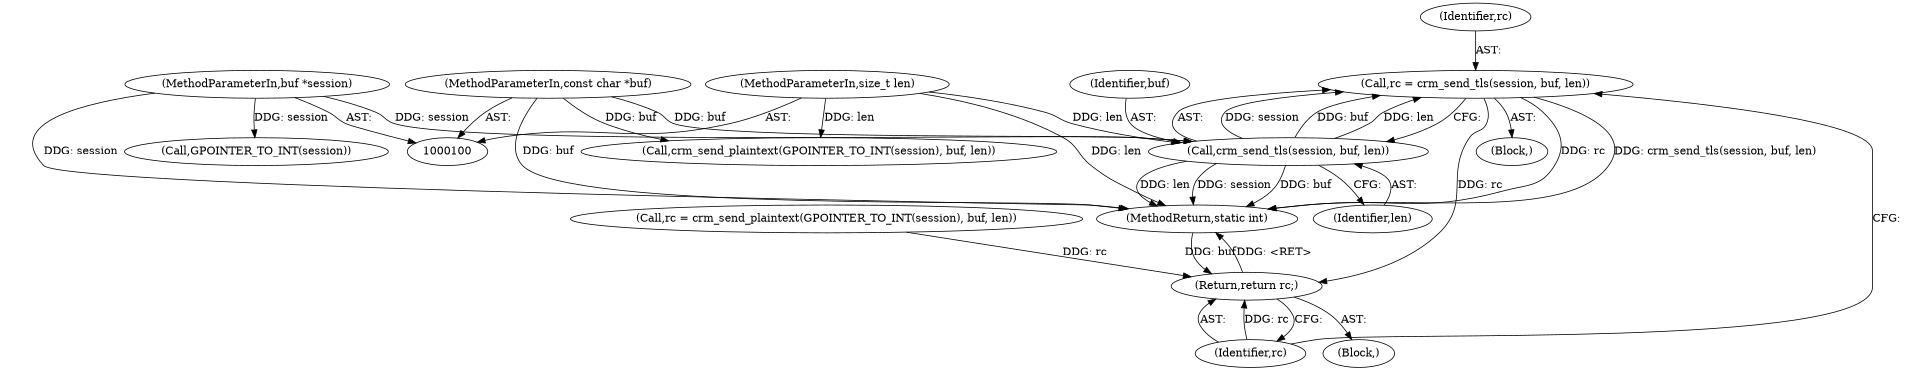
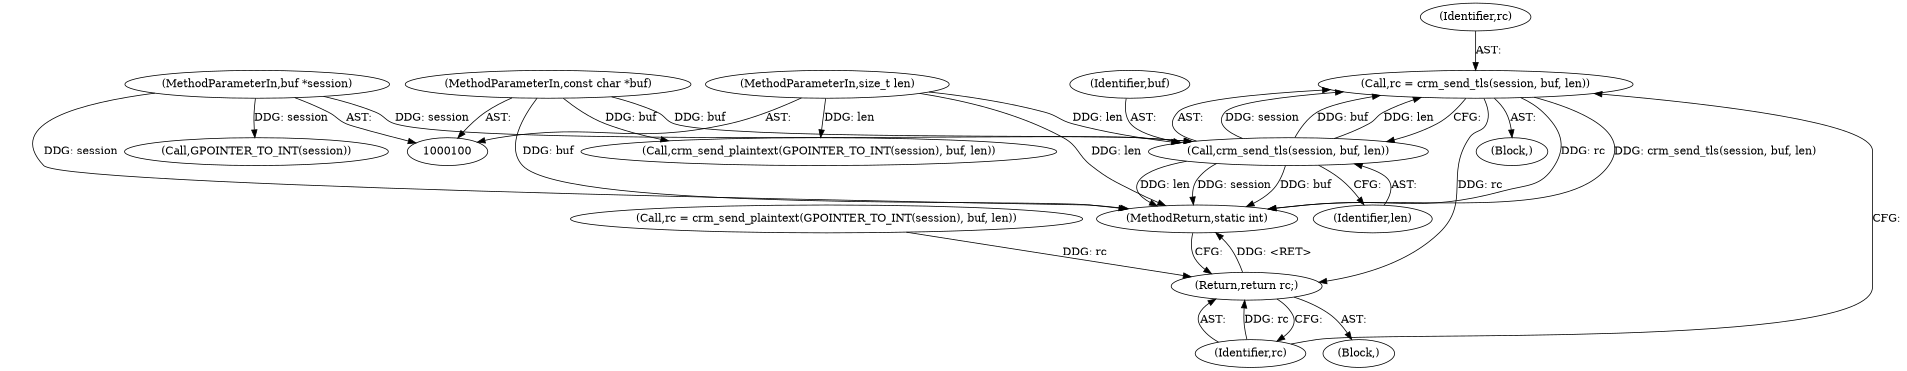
(1211, 253) -> (1211, 253)
